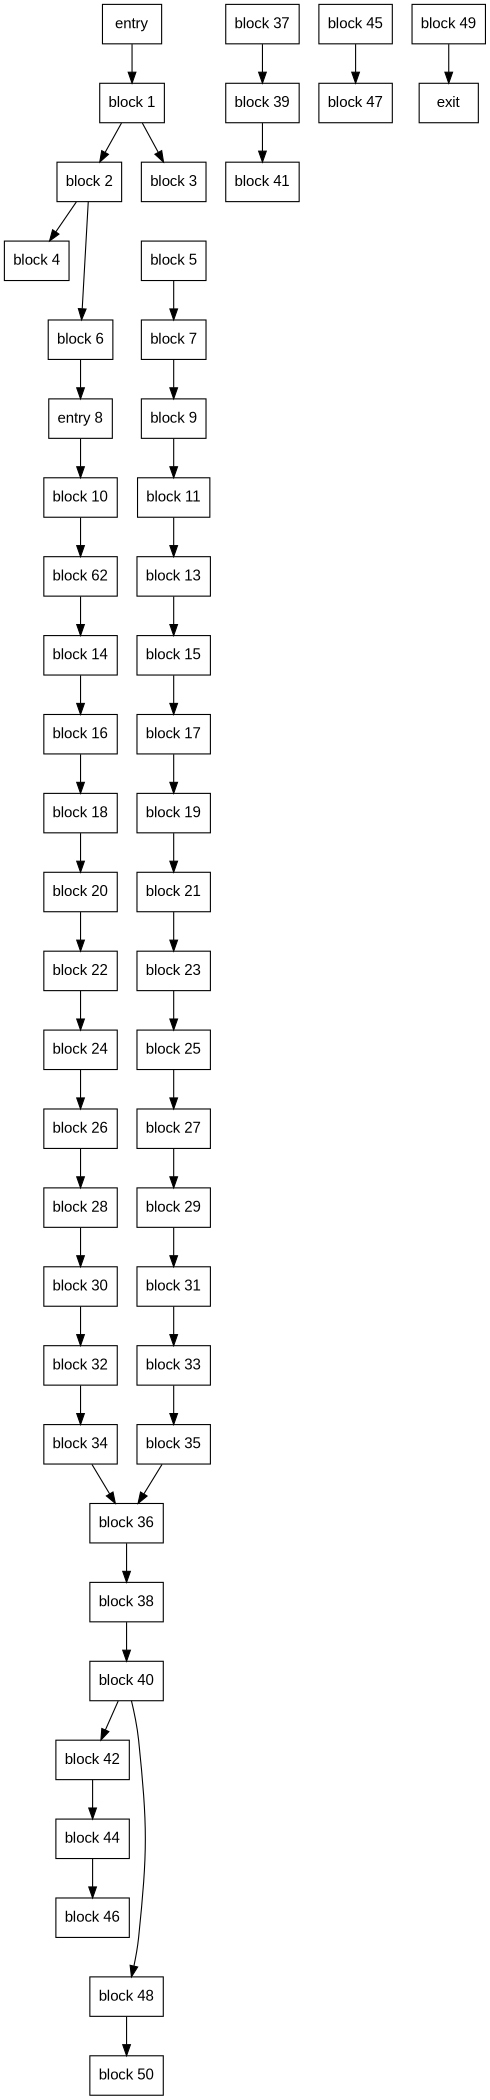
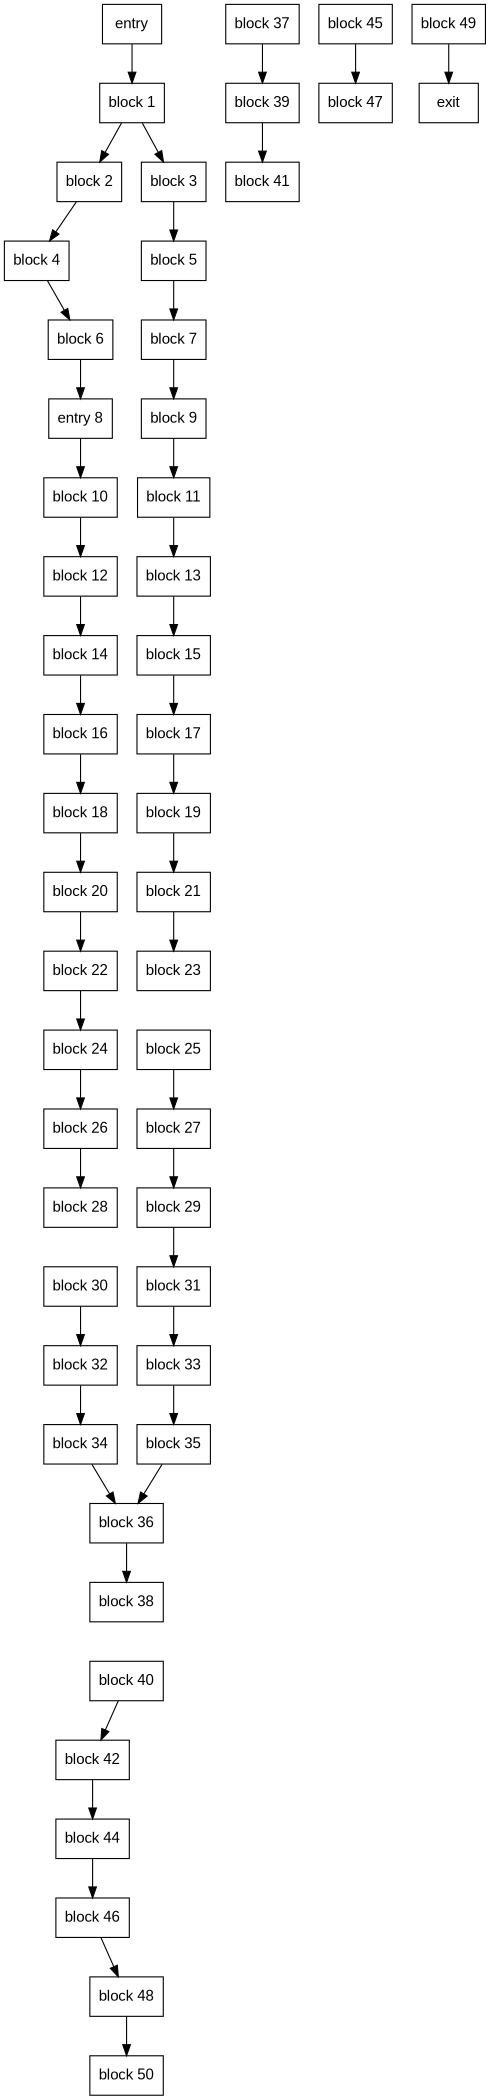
none -> (174, 216)
(85, 255) -> (56, 295)
(81, 576) -> (81, 576)
(174, 1005) -> none
(81, 1242) -> none
(127, 1636) -> none
(145, 1833) -> (107, 1952)
